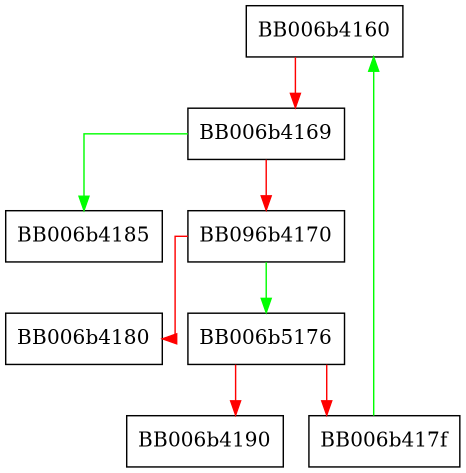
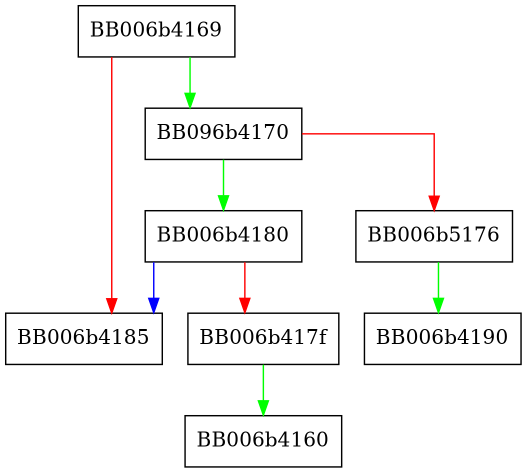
(295, 75) -> none
(105, 134) -> (112, 178)
(266, 178) -> (190, 75)
none -> (154, 280)
(266, 280) -> (399, 134)
(175, 282) -> (224, 178)
(236, 383) -> (438, 280)
(327, 383) -> (245, 280)
